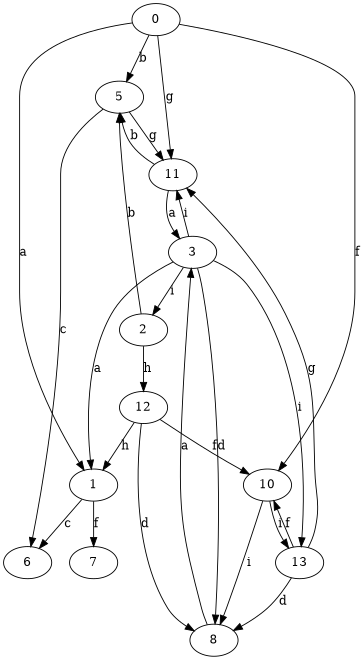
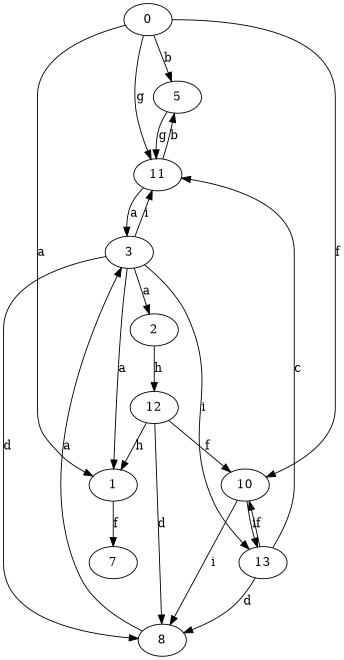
(128, 218) -> none
(173, 291) -> (147, 291)
(312, 369) -> (298, 369)
(28, 563) -> none
